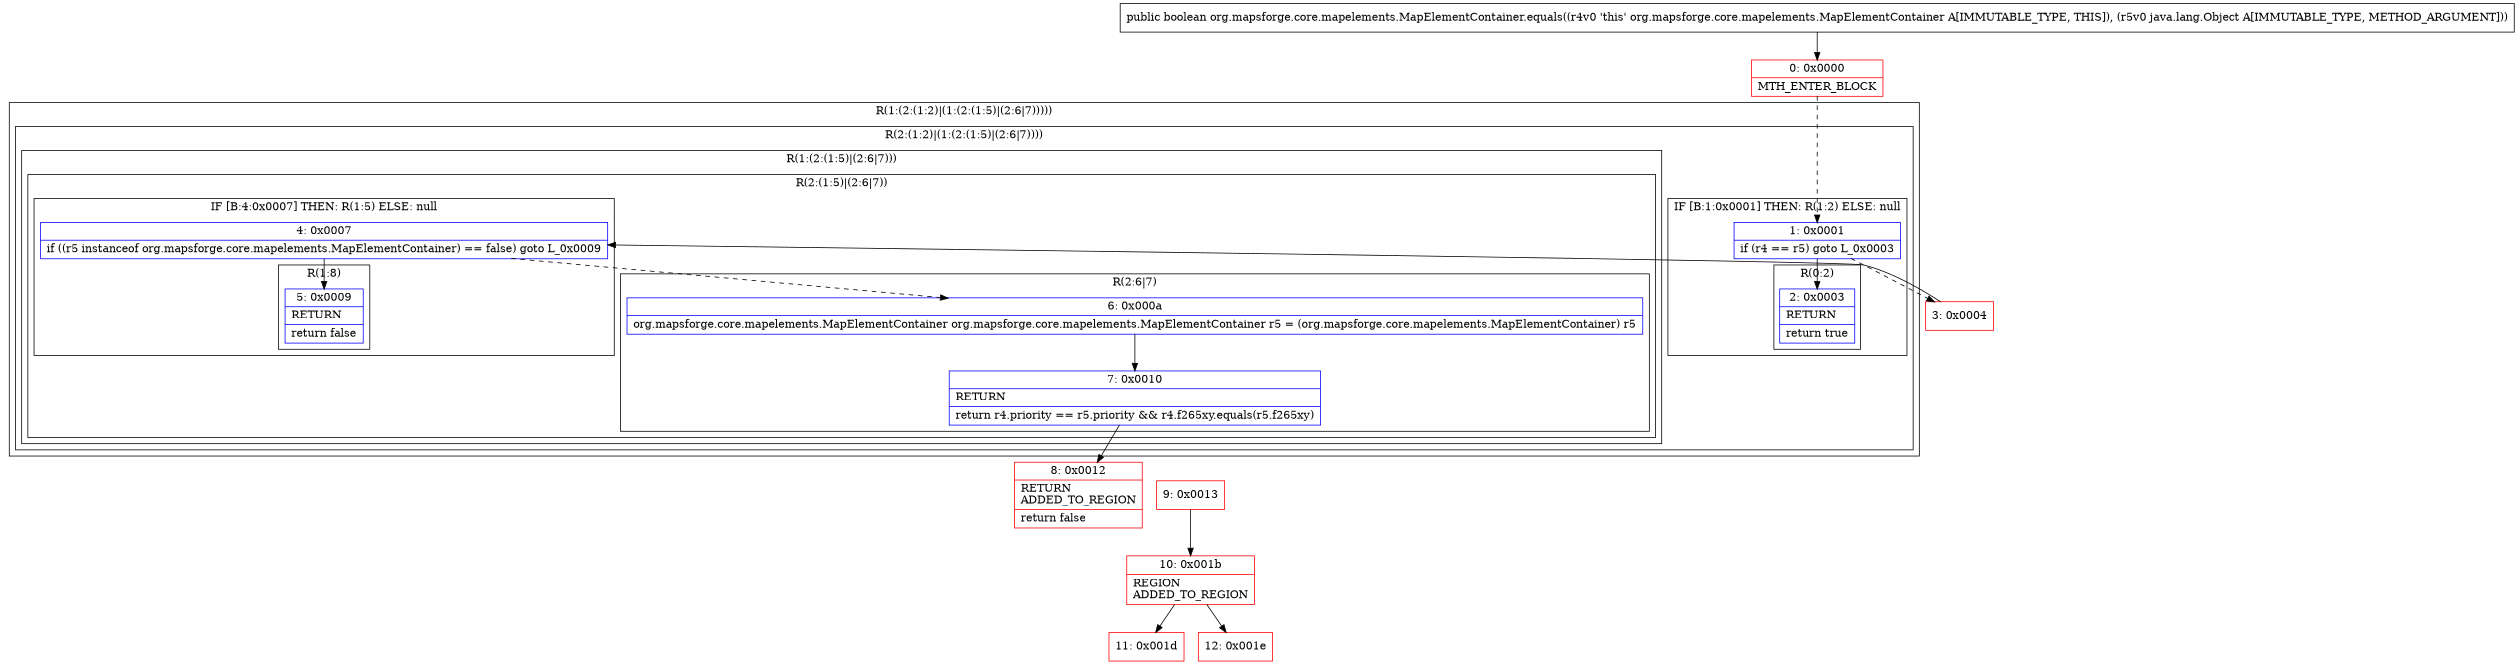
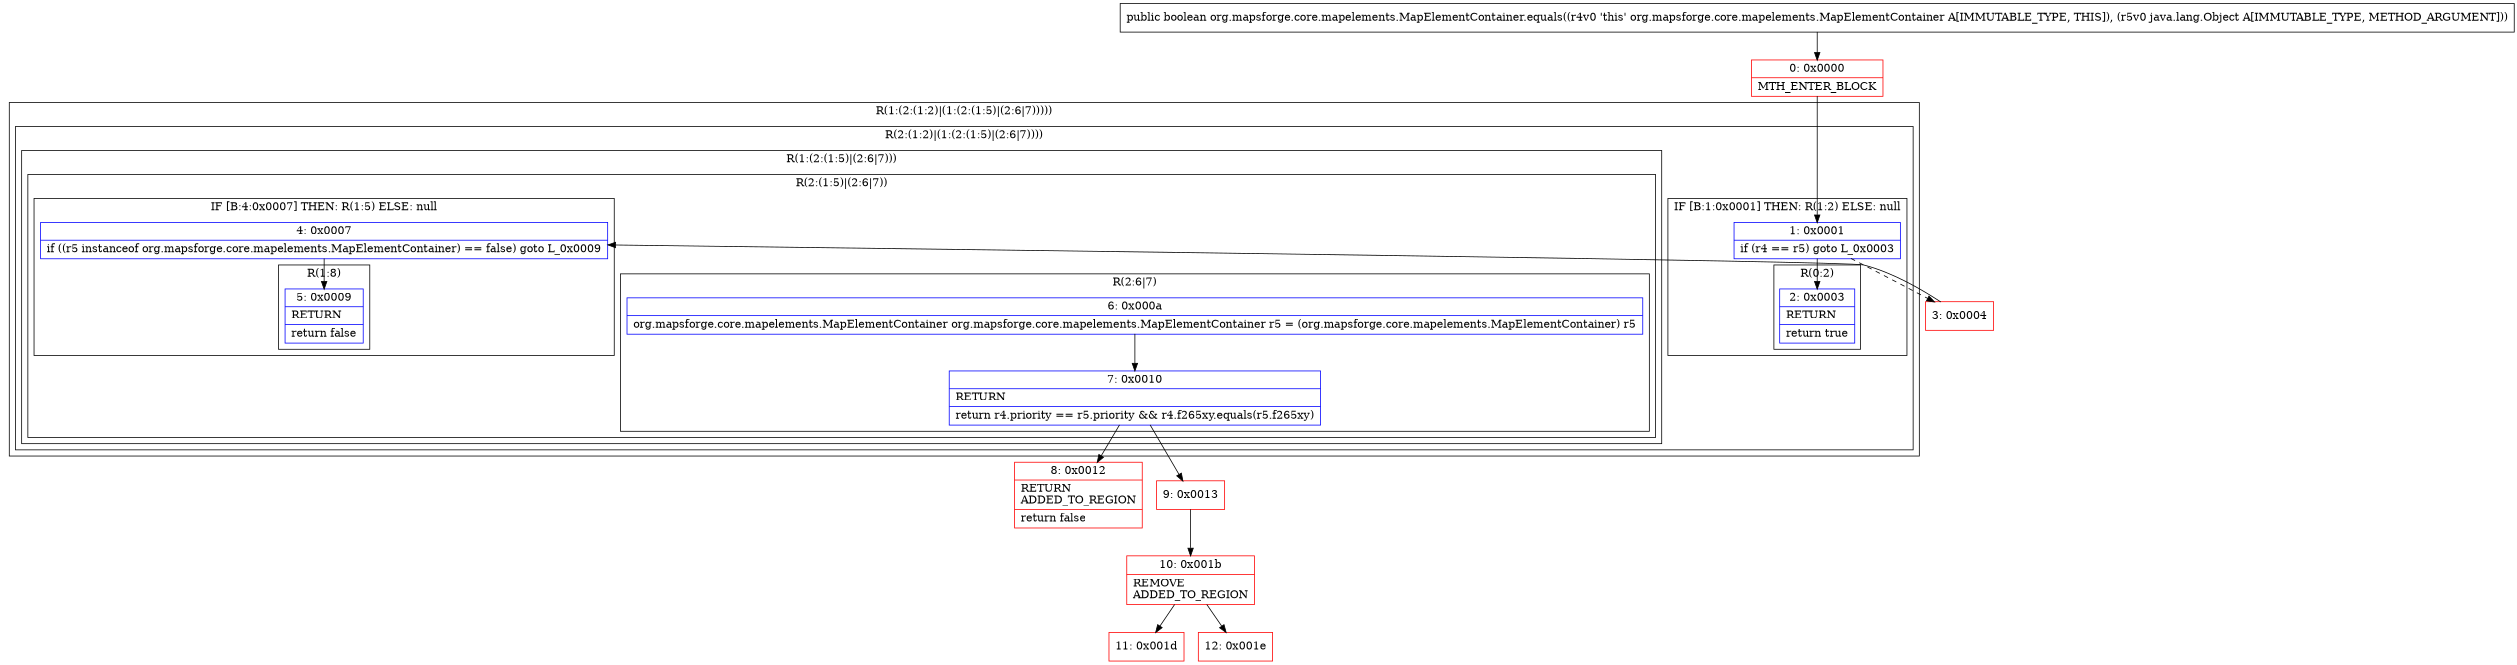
(1817, 156) -> (1817, 156)
(737, 279) -> none
none -> (1171, 461)
(1157, 583) -> (1159, 583)
